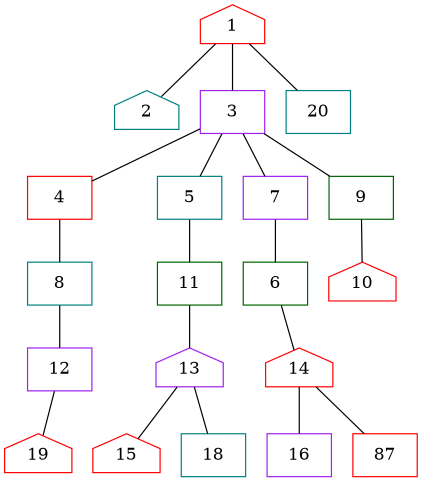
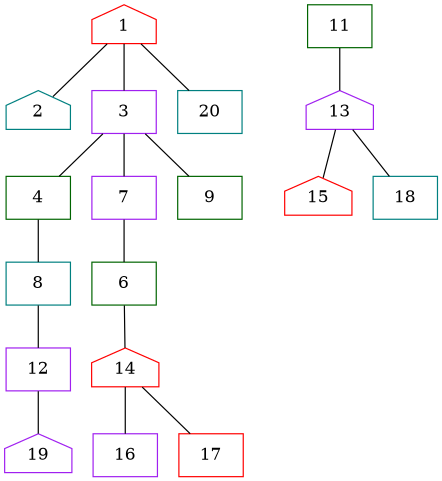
(60, 198) -> (38, 198)
(190, 198) -> none
(362, 284) -> none
(38, 455) -> (38, 455)
(385, 455) -> (211, 455)
